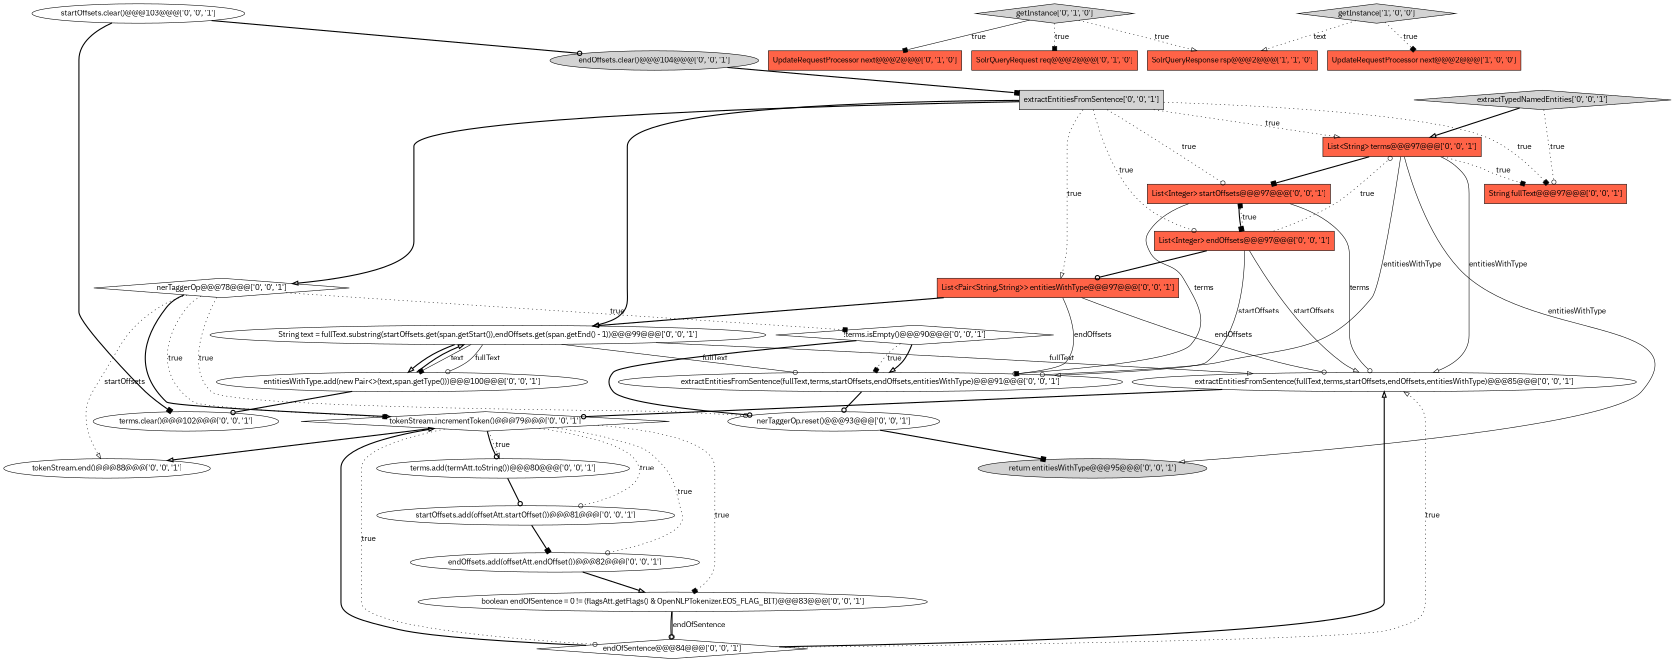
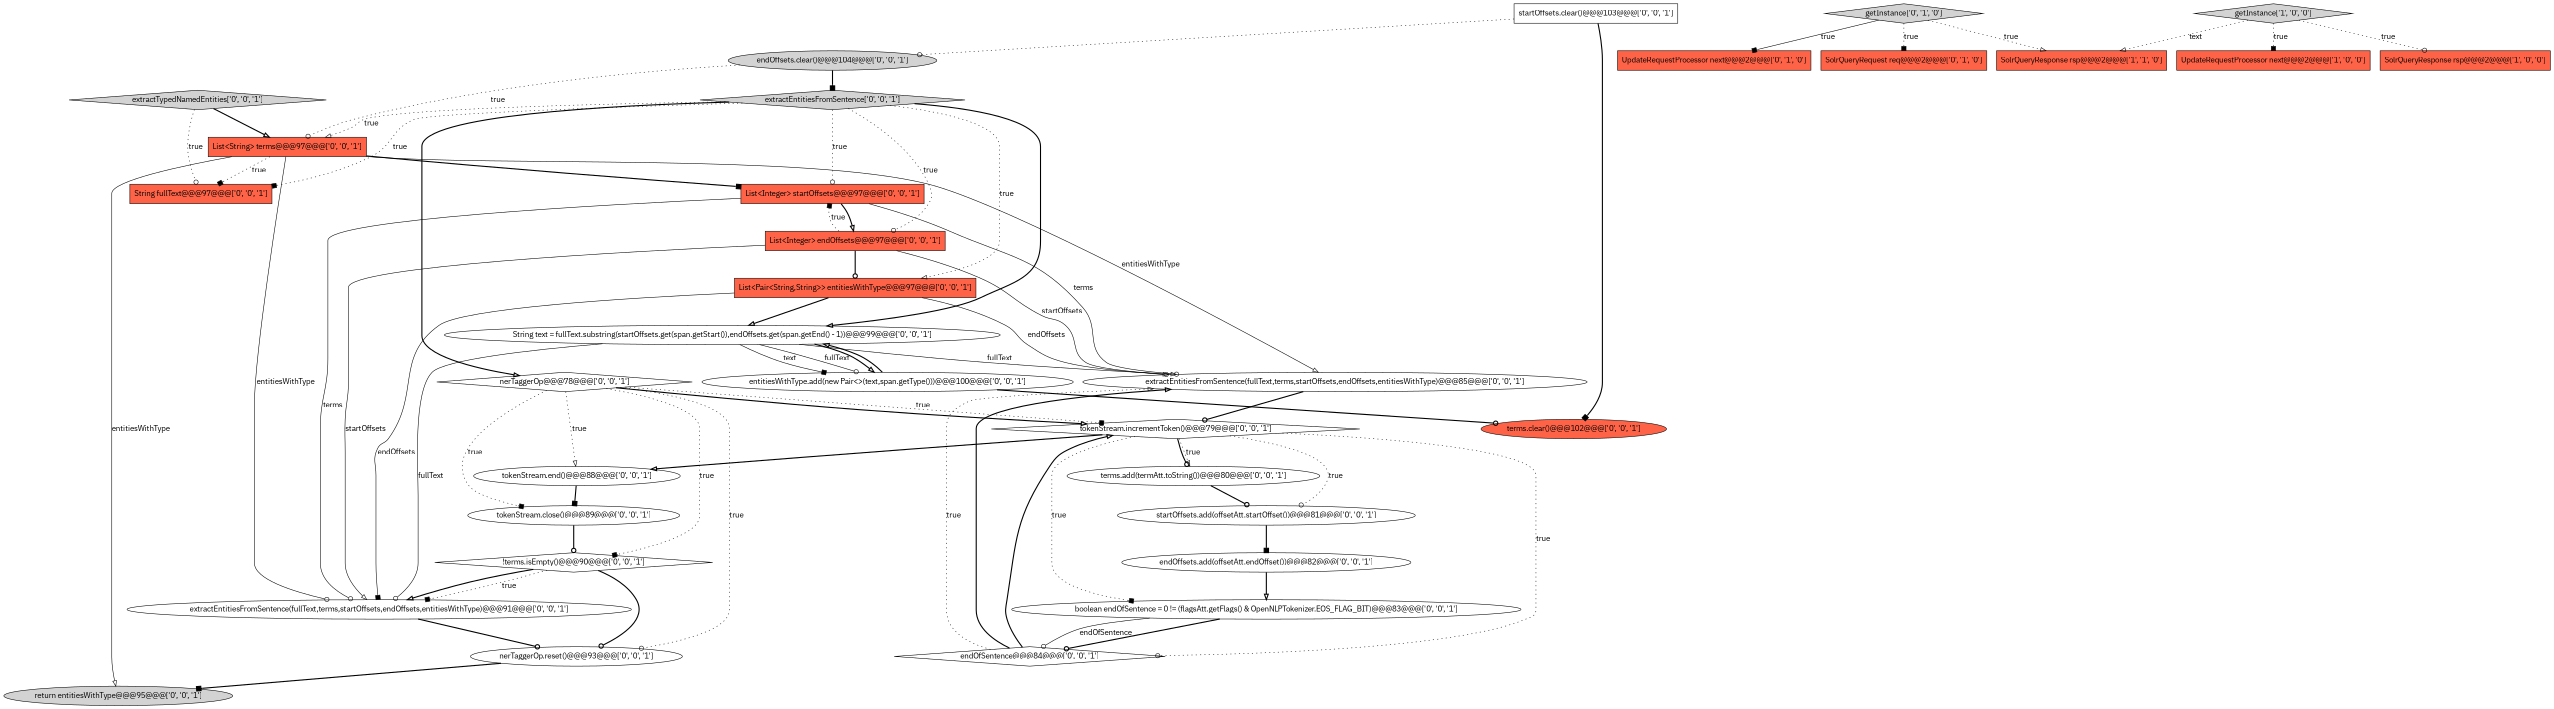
(138, 14) -> (1596, 14)
(395, 37) -> (1218, 37)
none -> (2465, 61)
(1091, 100) -> (833, 100)
(1336, 203) -> (522, 87)
(1239, 215) -> (848, 214)
(125, 382) -> (579, 429)
(186, 421) -> (1574, 429)
(669, 474) -> none
none -> (574, 515)
